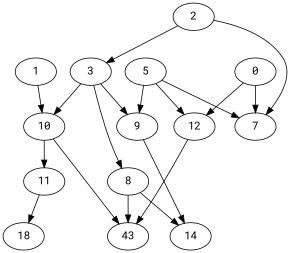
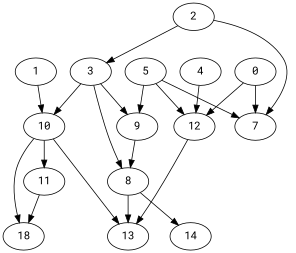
none -> (201, 72)
none -> (15, 175)
(161, 176) -> (133, 150)
(128, 236) -> (128, 236)
